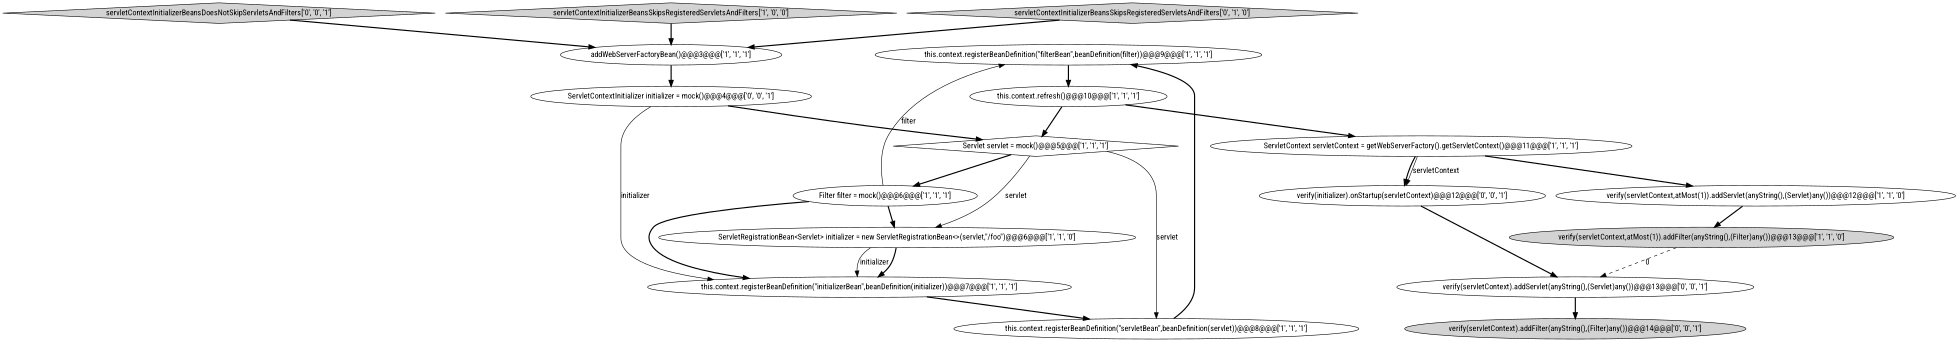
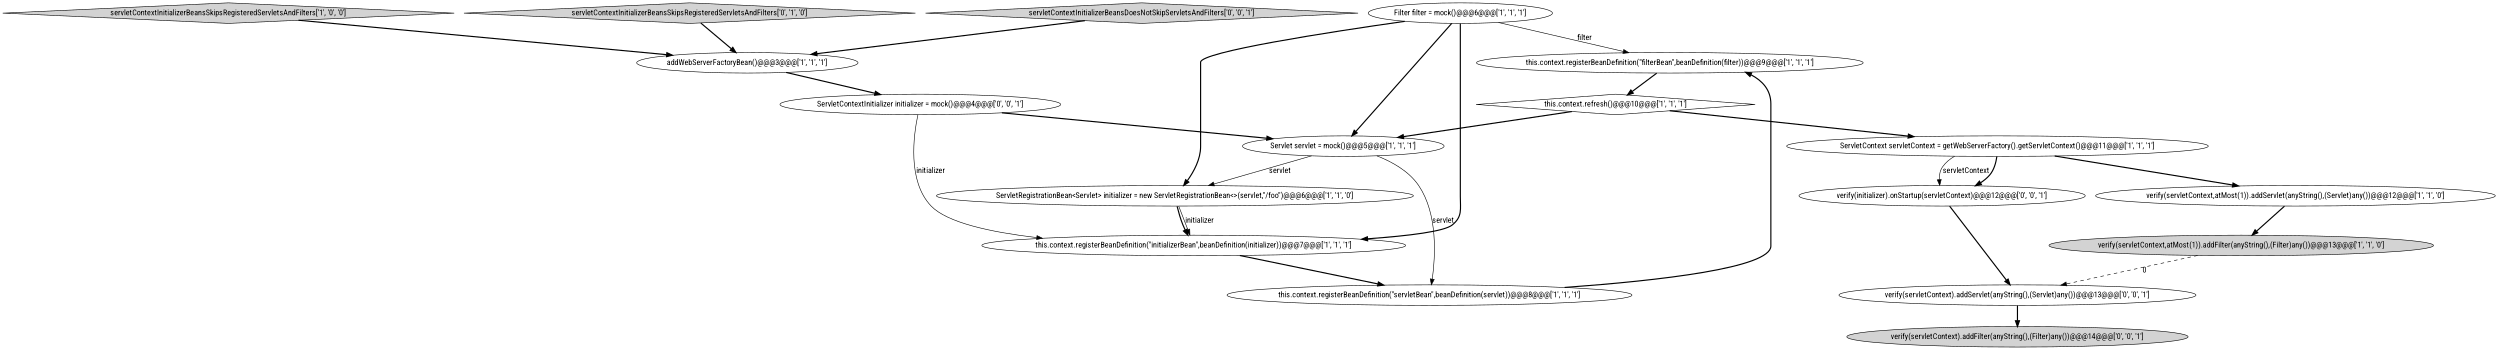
(1068, 96) -> (1616, 104)
(1036, 146) -> (1343, 146)
(965, 169) -> (1404, 77)
